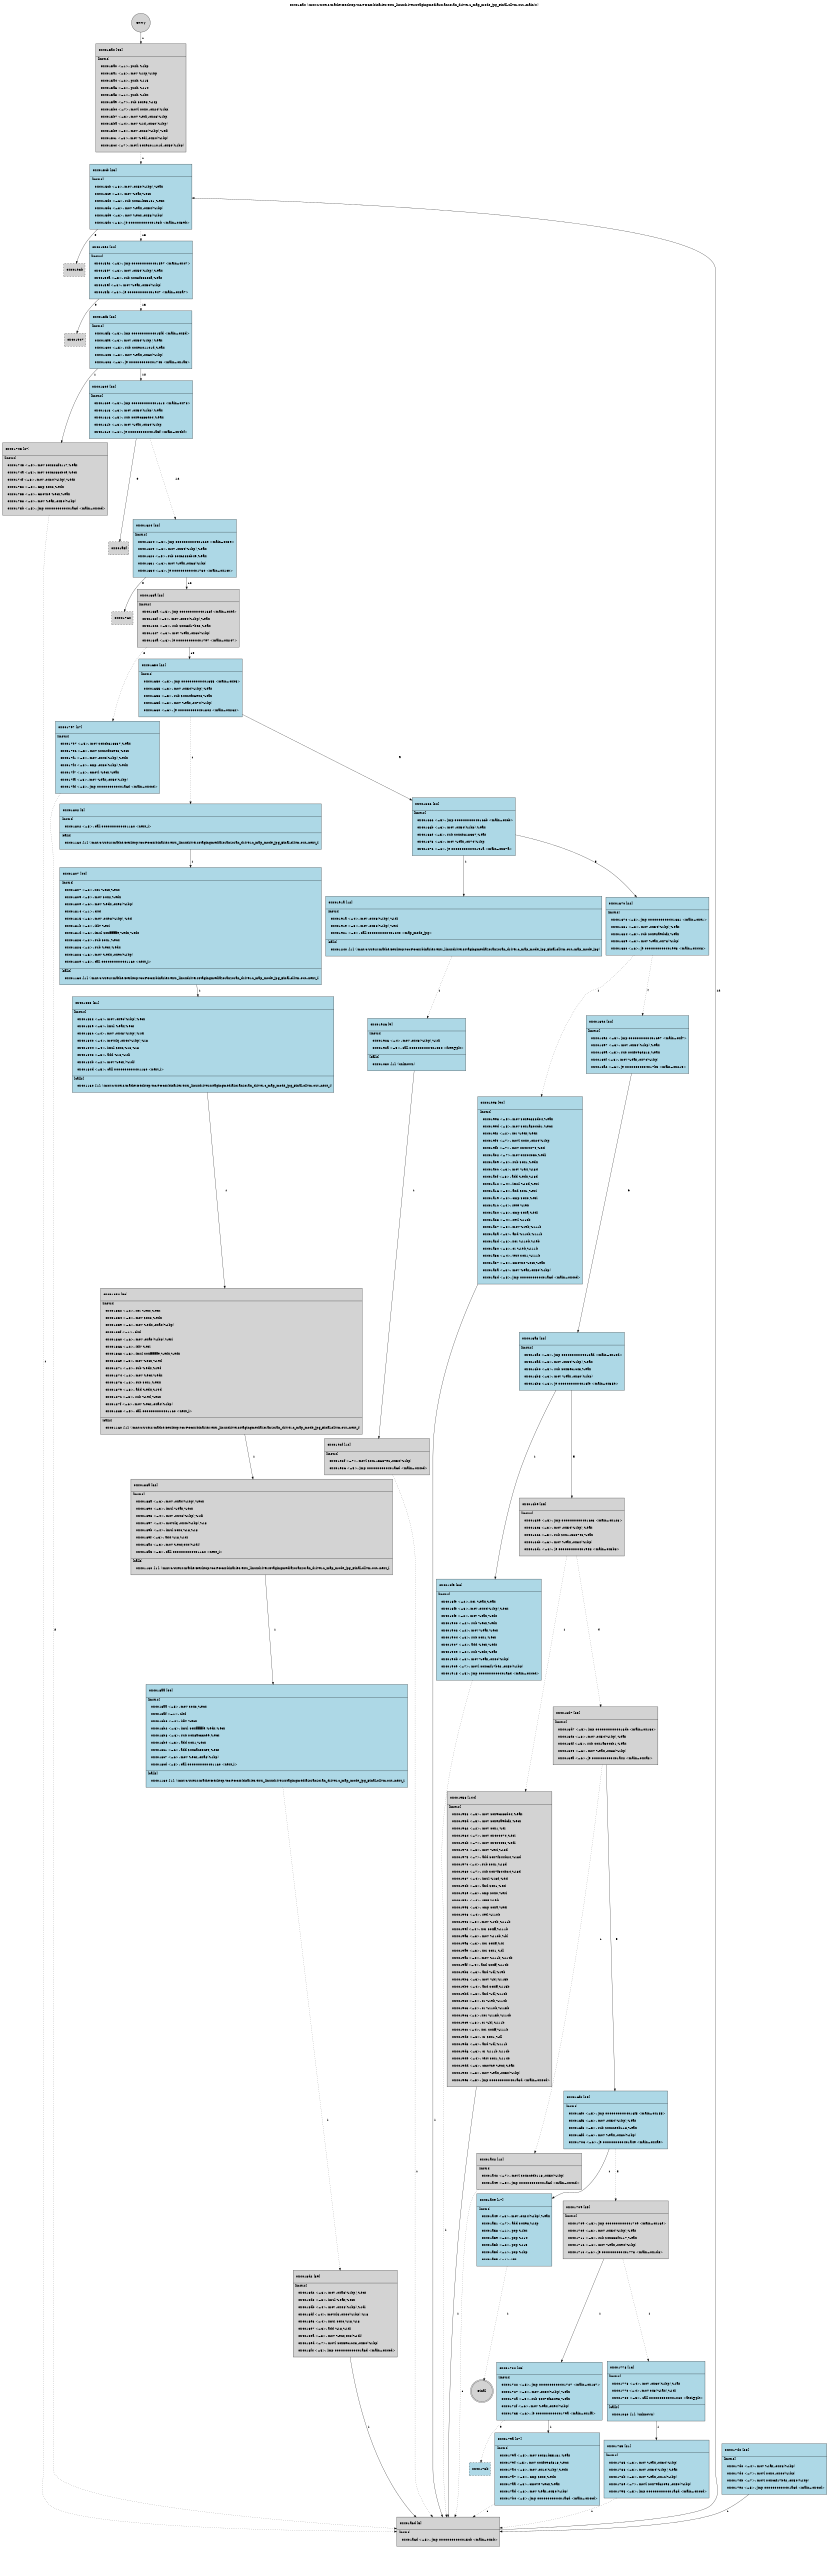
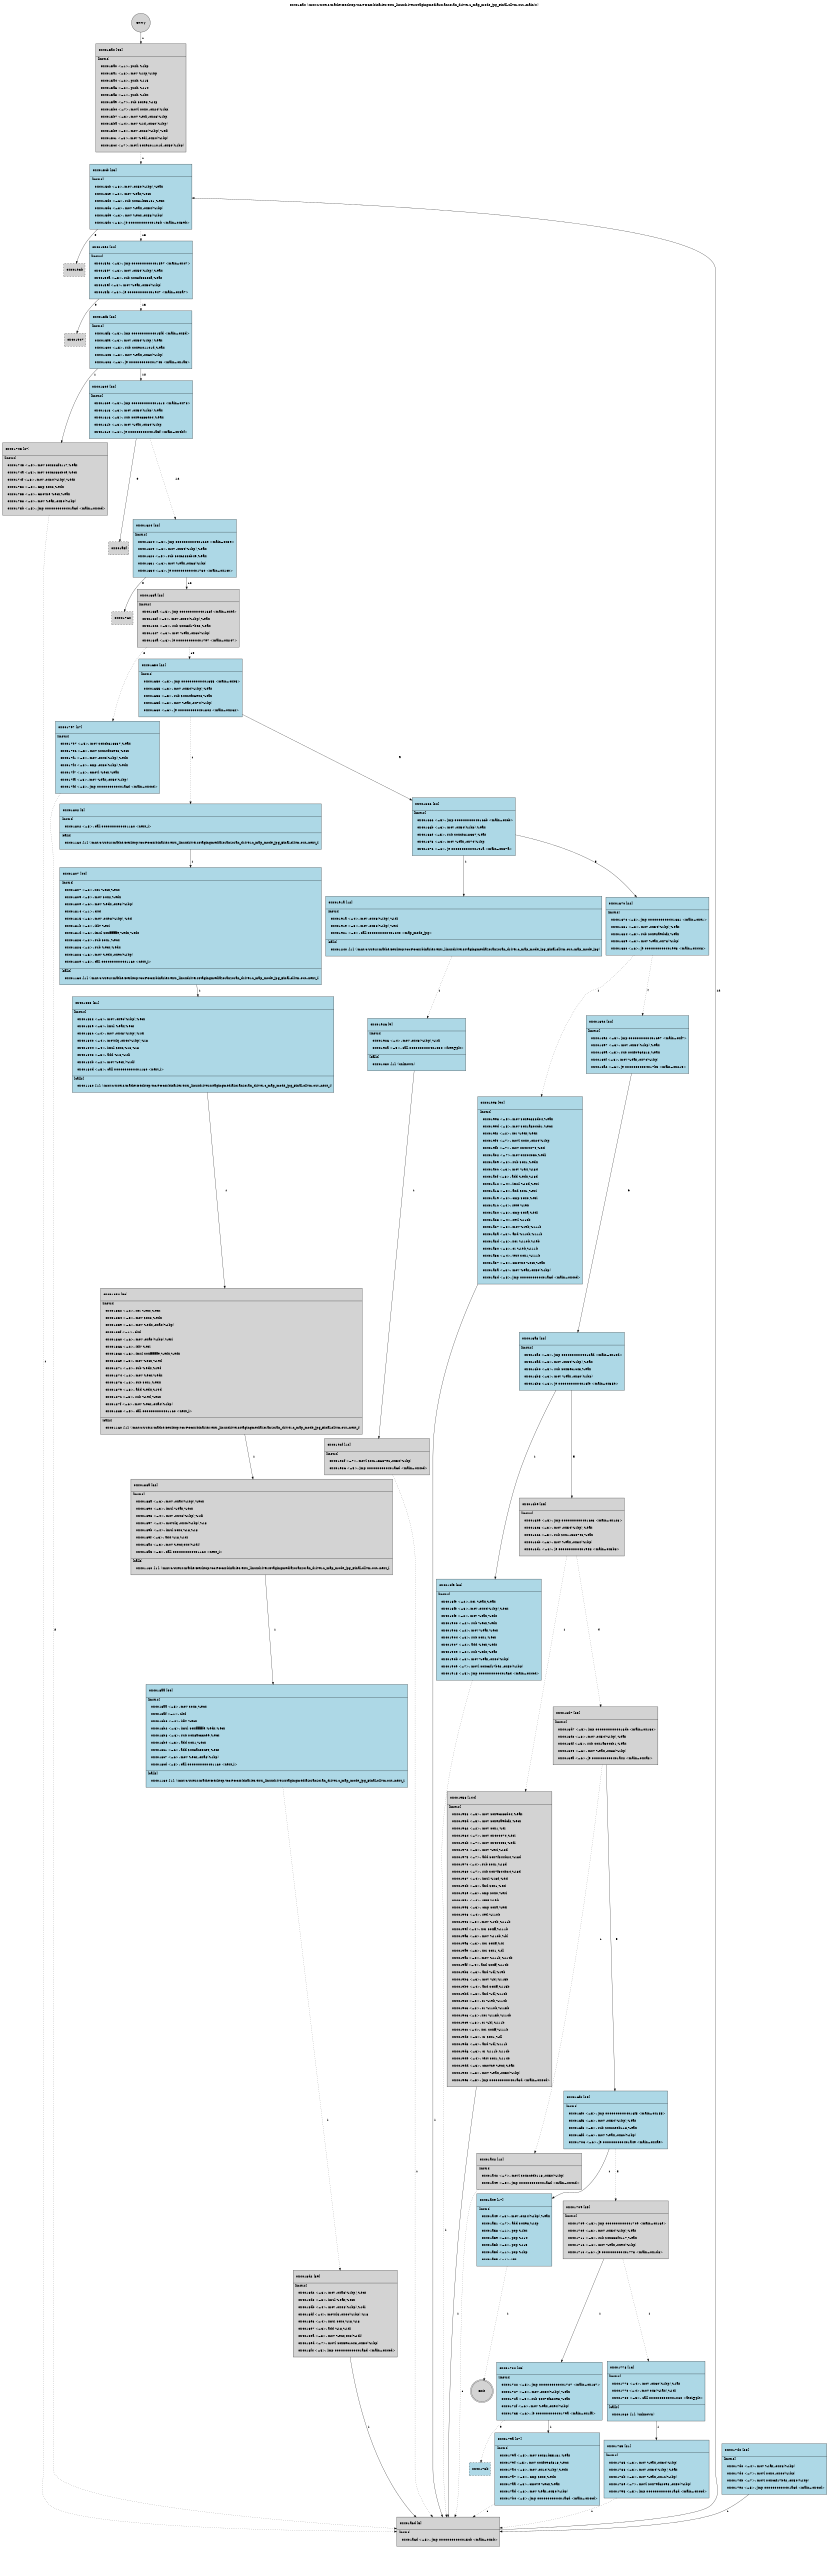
(189, 652) -> (189, 652)
(482, 2391) -> (482, 2391)
